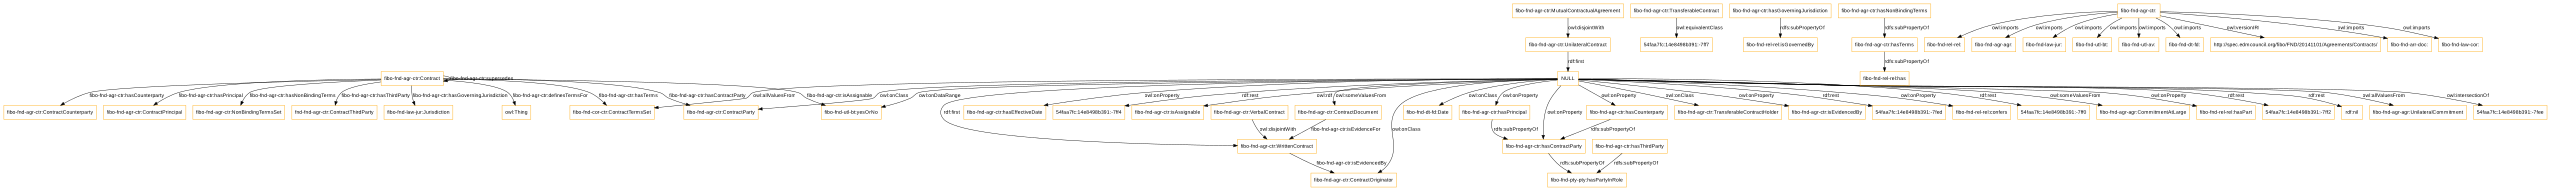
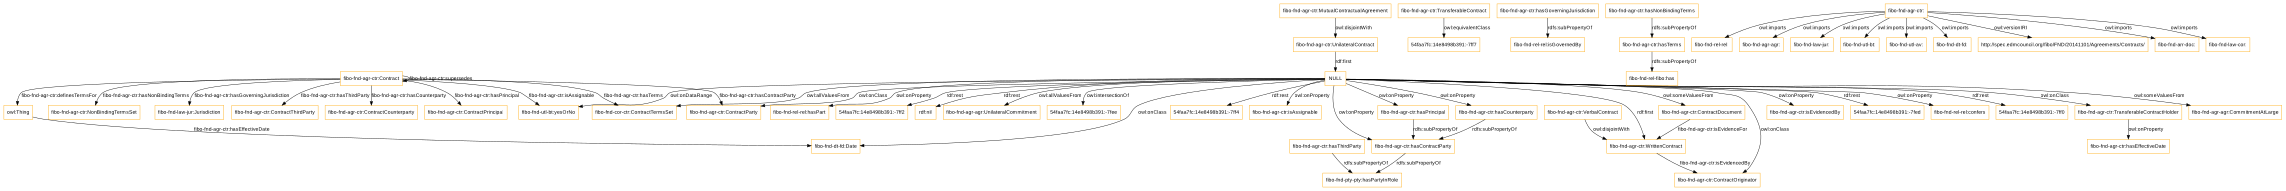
(1885, 79) -> (1652, 79)
(1264, 85) -> (2128, 127)
(1325, 95) -> (1312, 95)
(334, 112) -> (275, 112)
none -> (420, 140)
